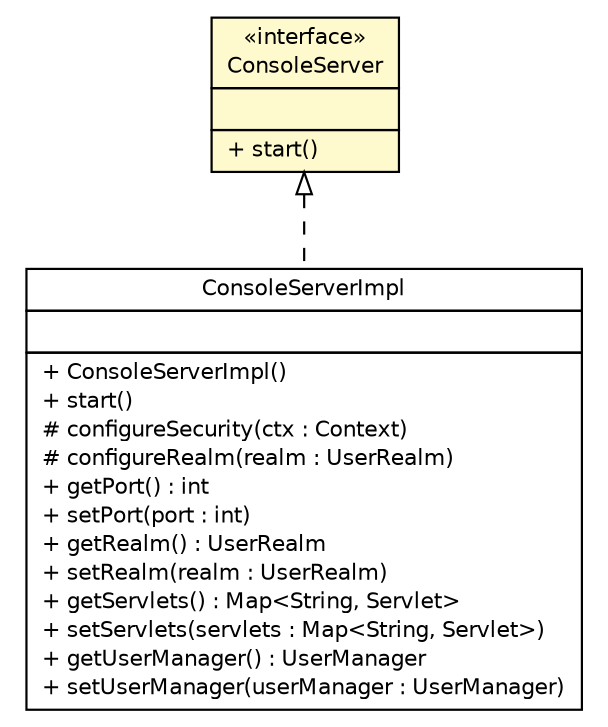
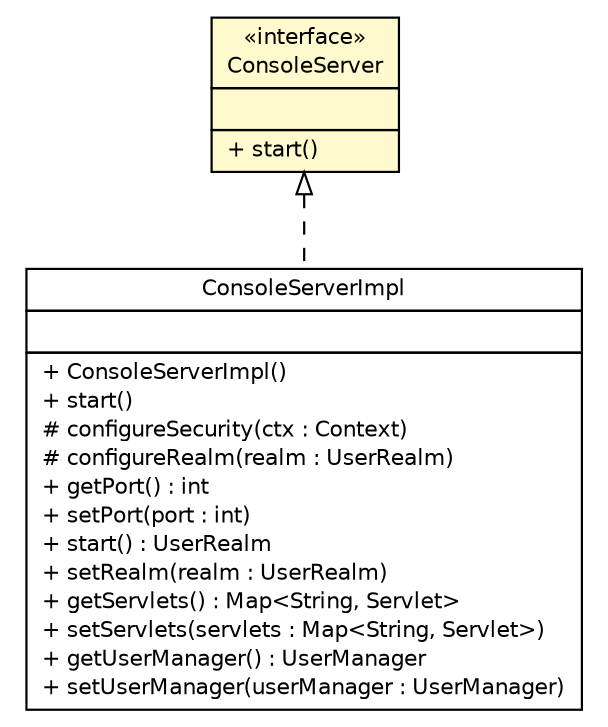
(185, 544) -> (158, 544)
